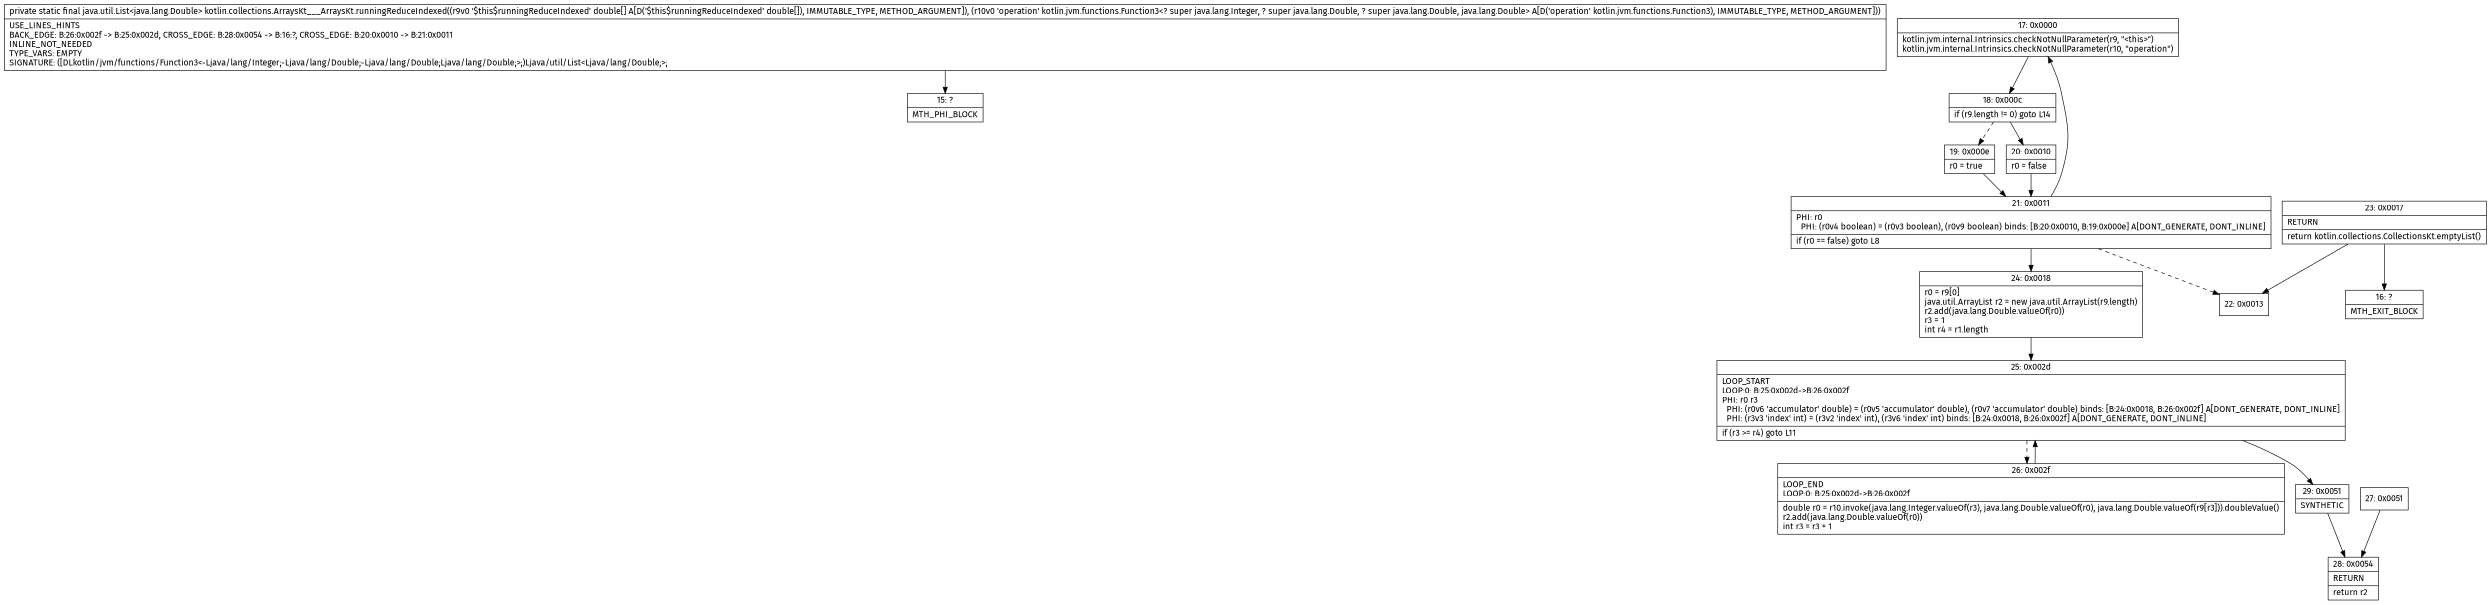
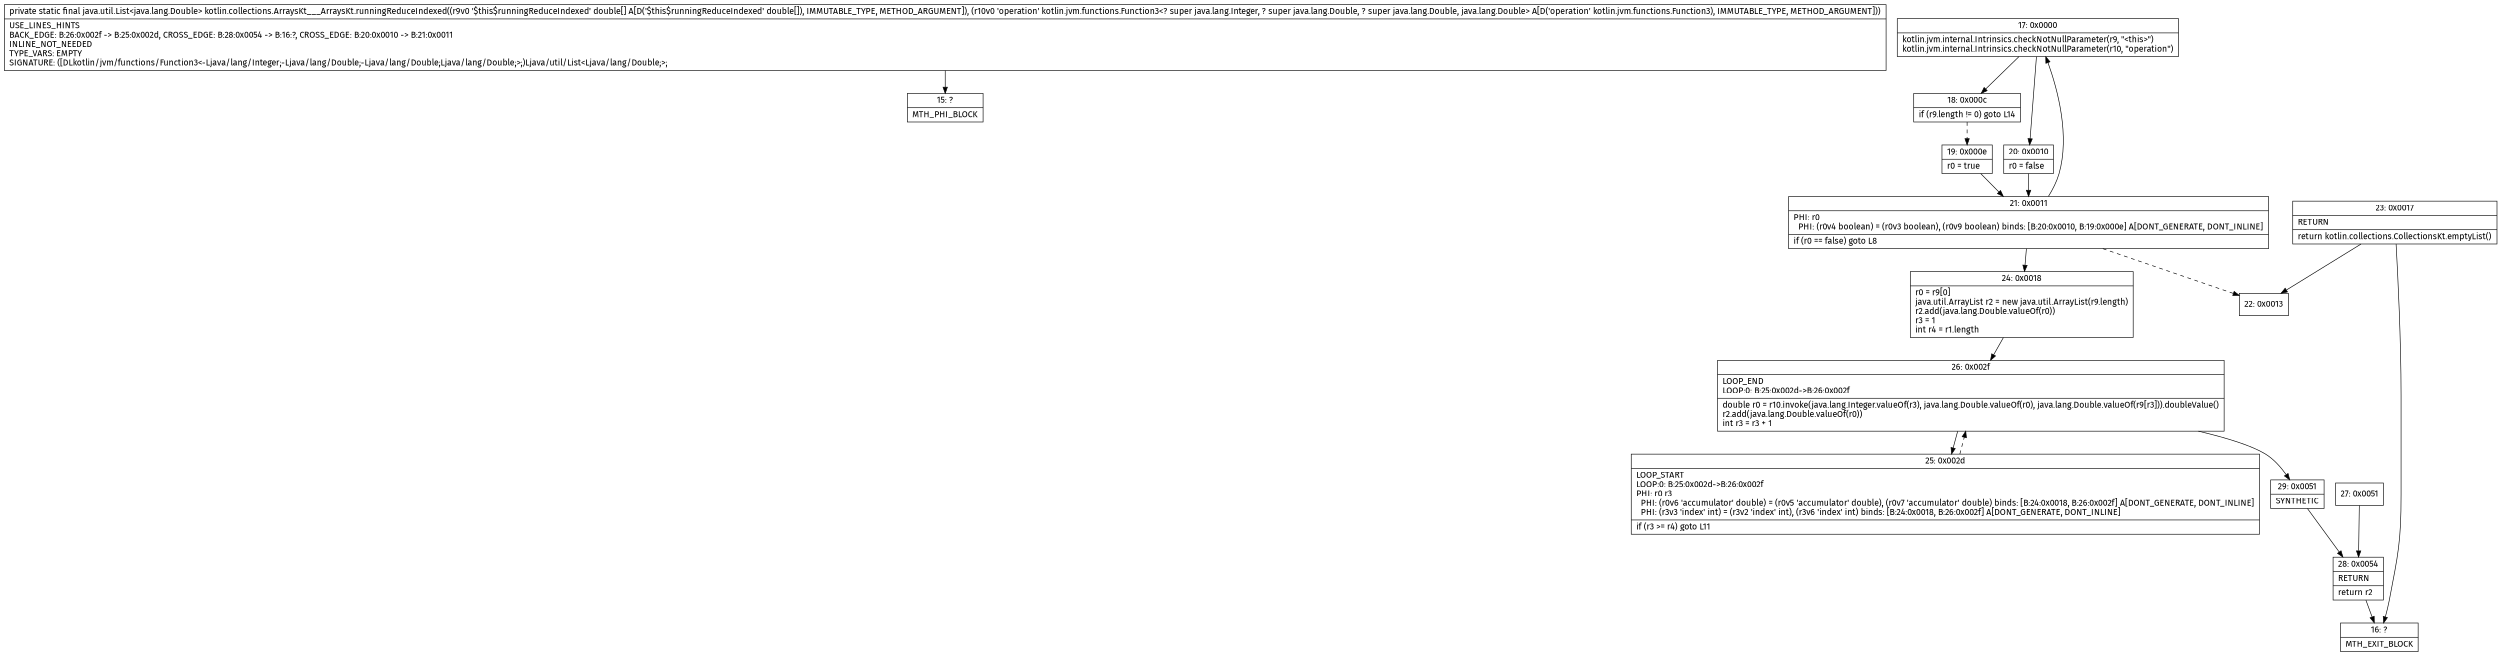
(2015, 131) -> (2033, 98)
(2031, 346) -> (1999, 346)
(2278, 457) -> (2247, 445)
none -> (2369, 609)
